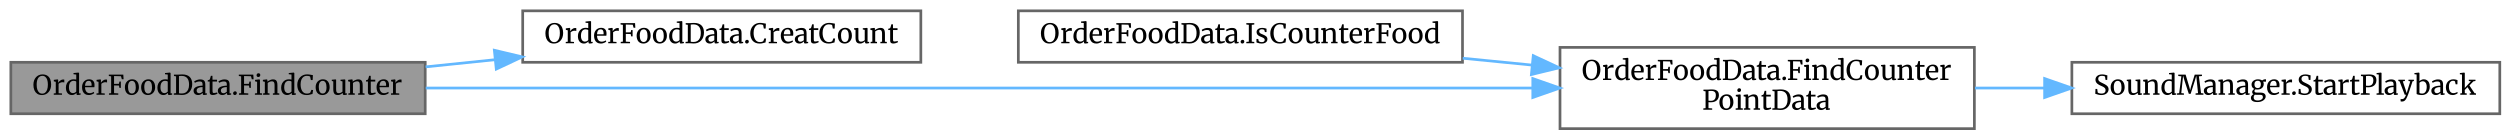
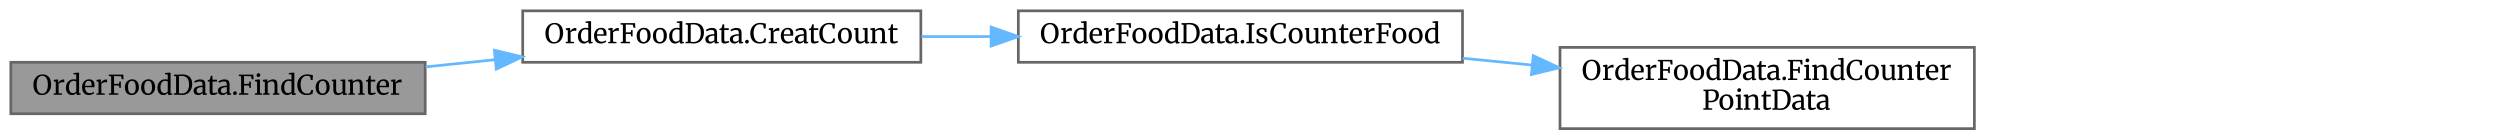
none -> (956, 37)
(979, 88) -> none
(2286, 88) -> none
